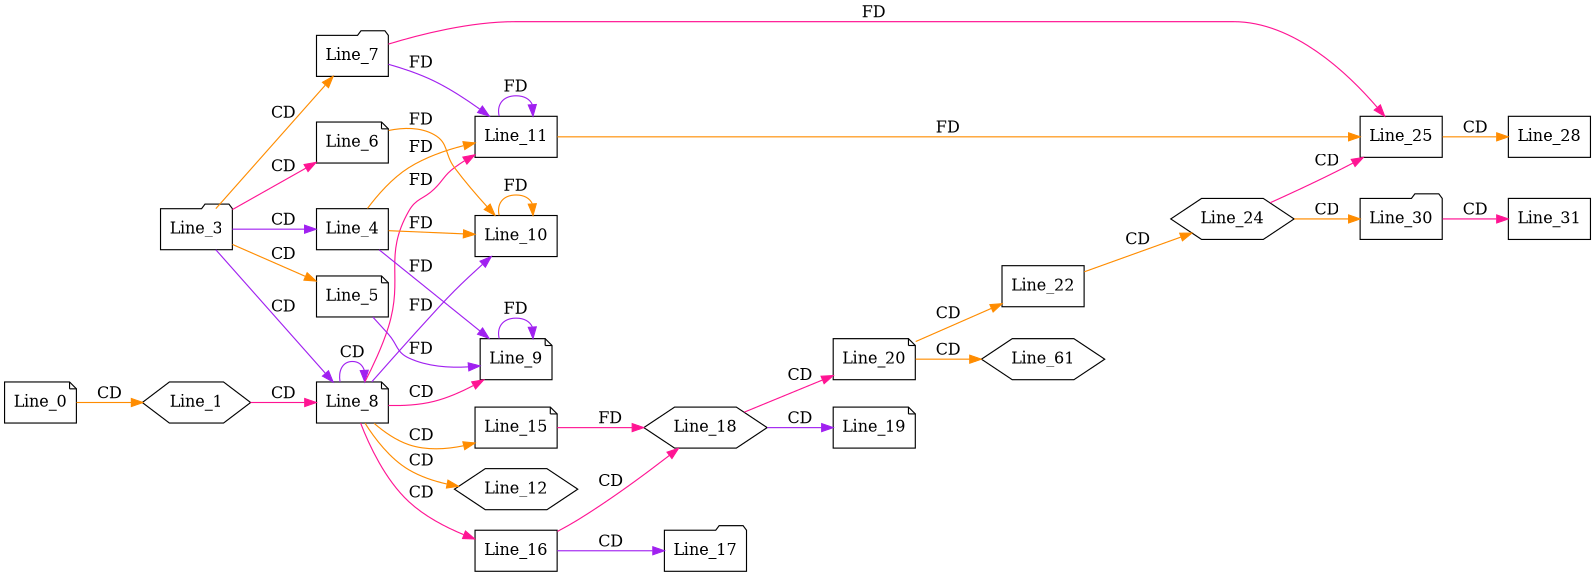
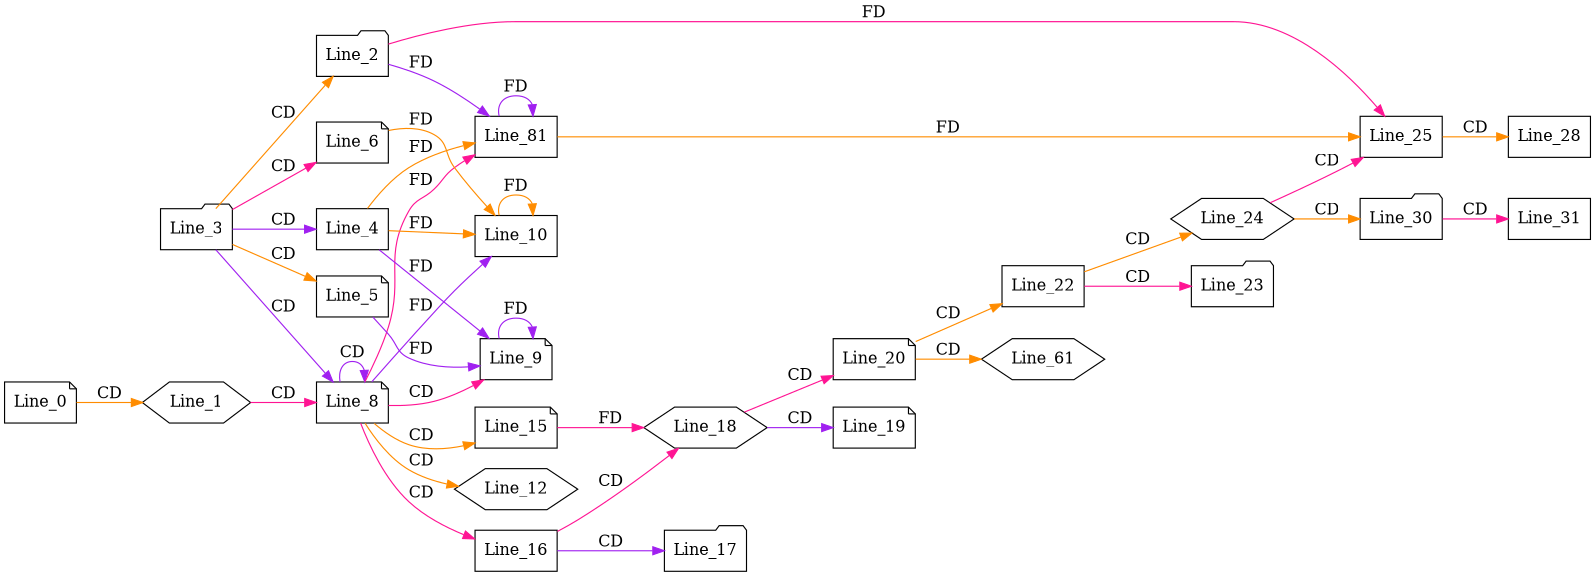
(352, 56) -> (352, 56)
(516, 137) -> (516, 137)
none -> (1232, 286)
